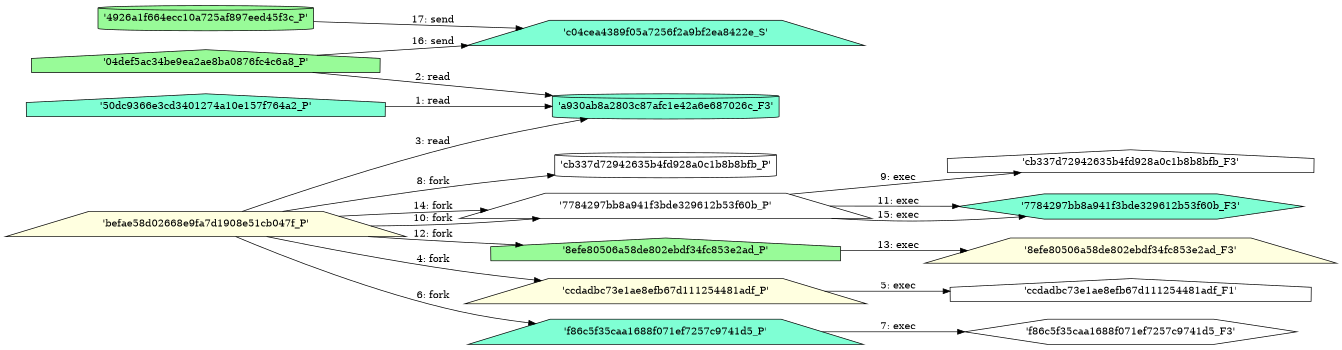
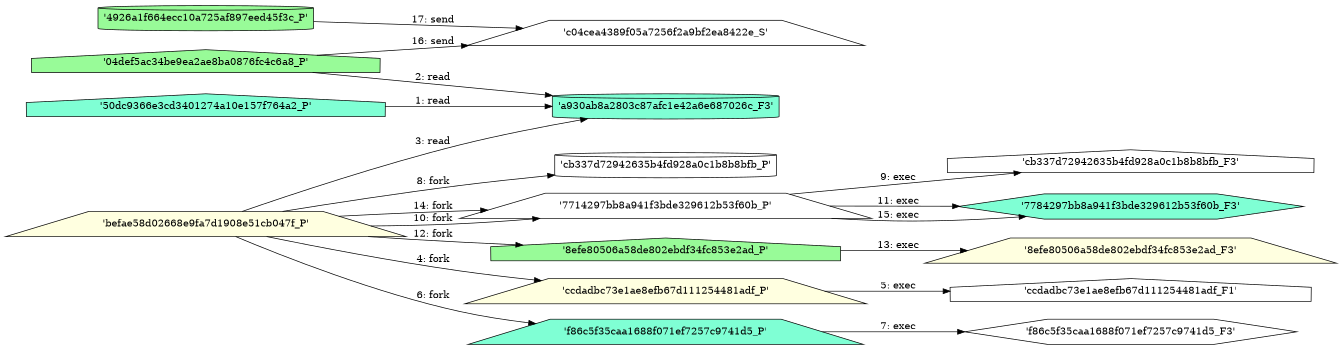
(666, 33) -> (666, 33)
(666, 206) -> (666, 206)
